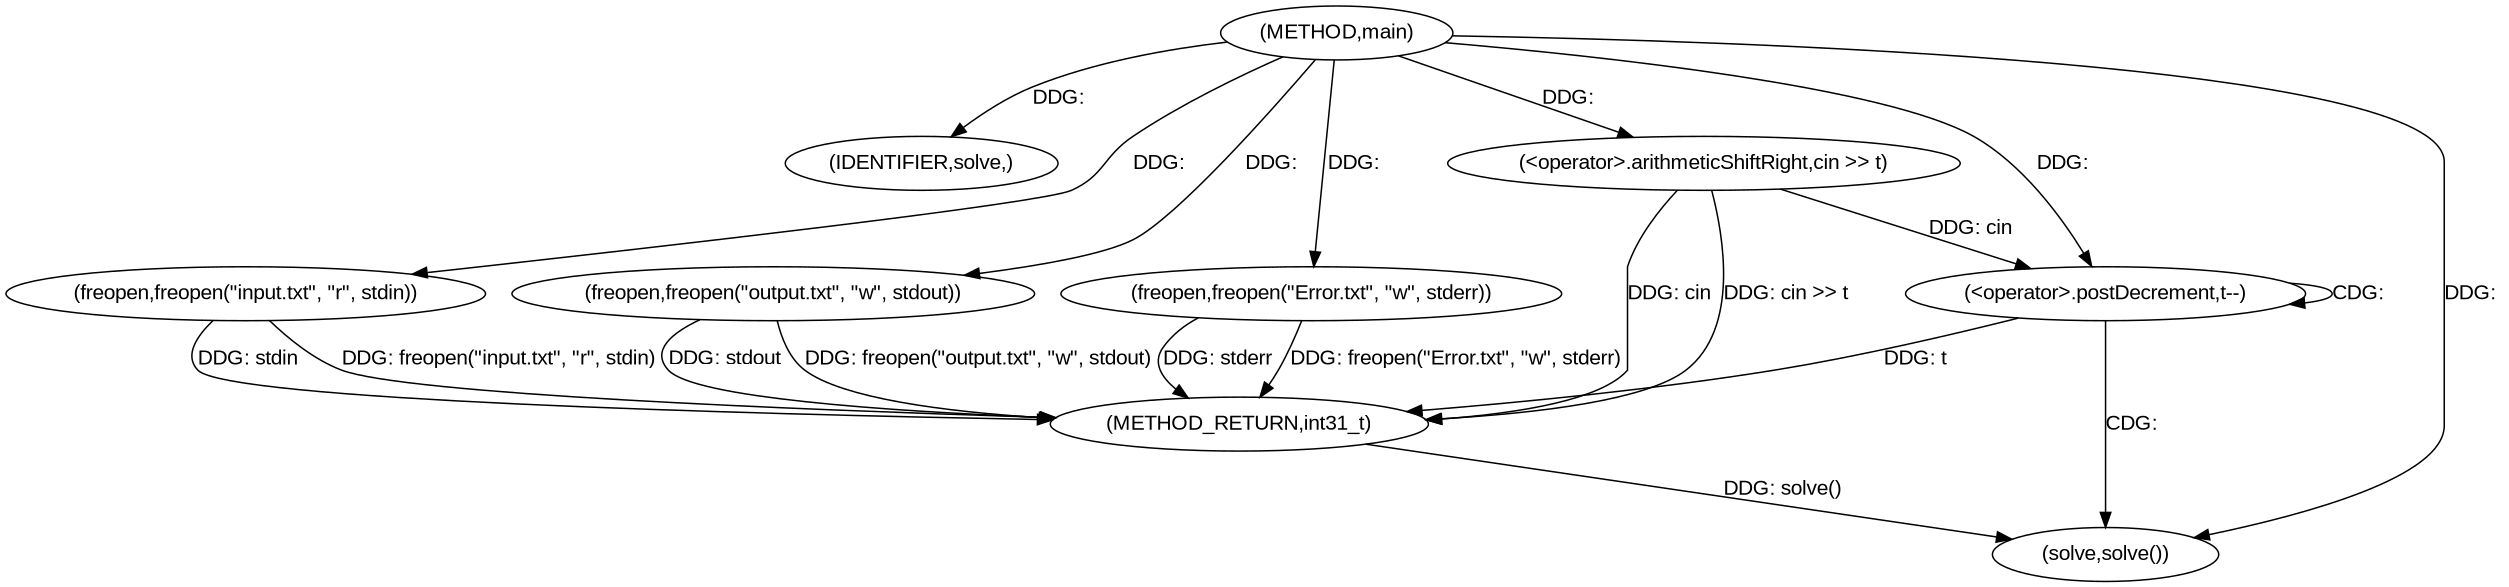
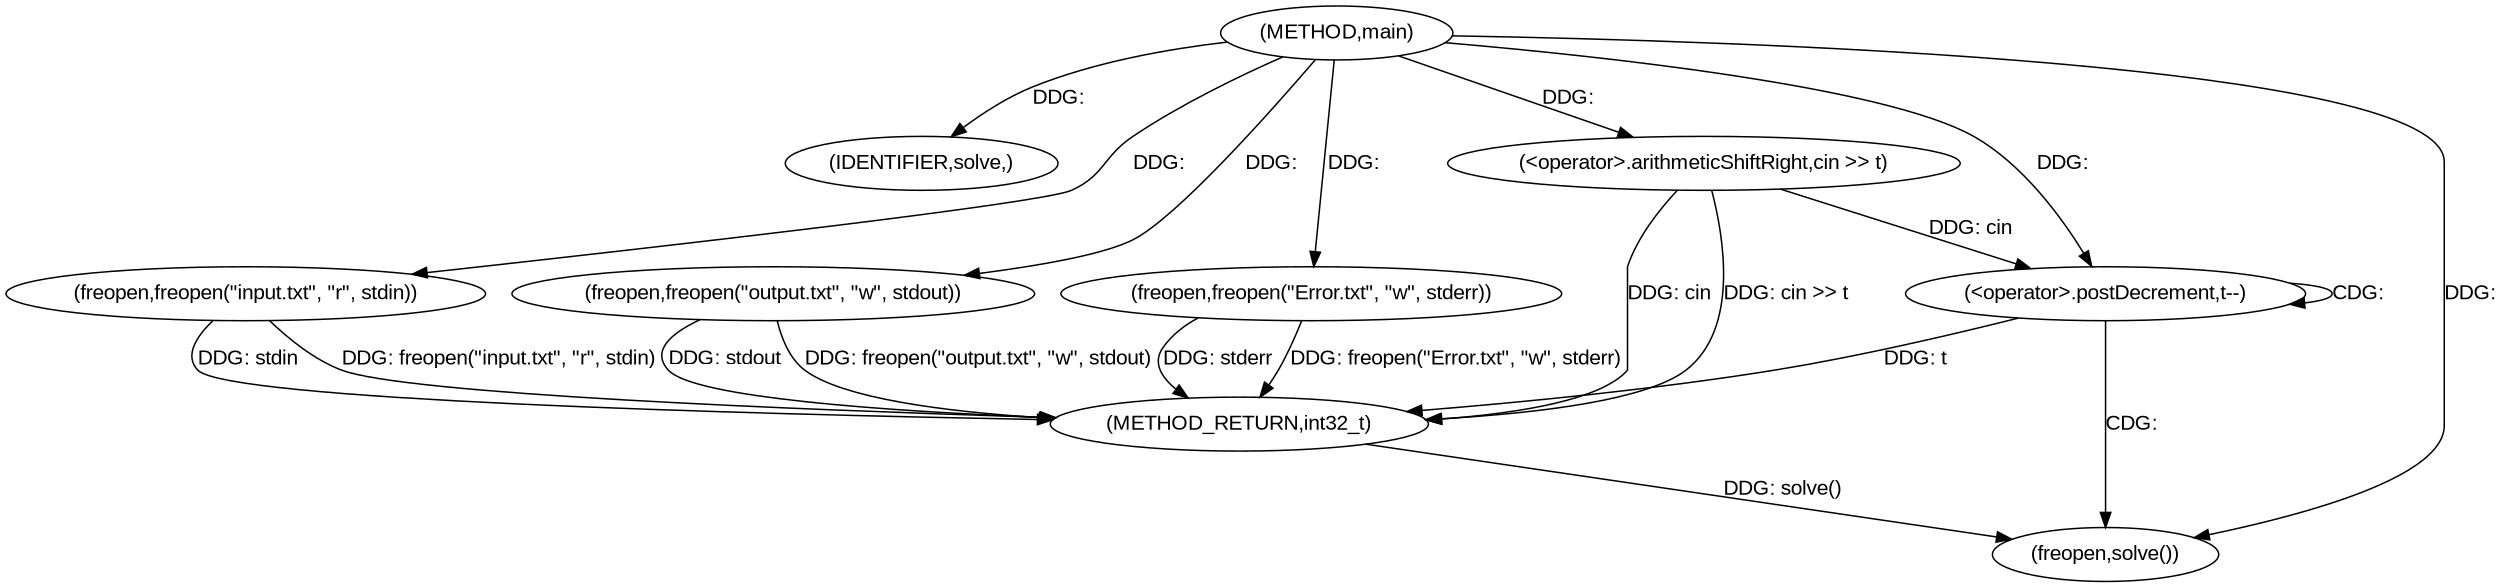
(1239, 424) -> (1239, 424)
(2106, 554) -> (2106, 554)
